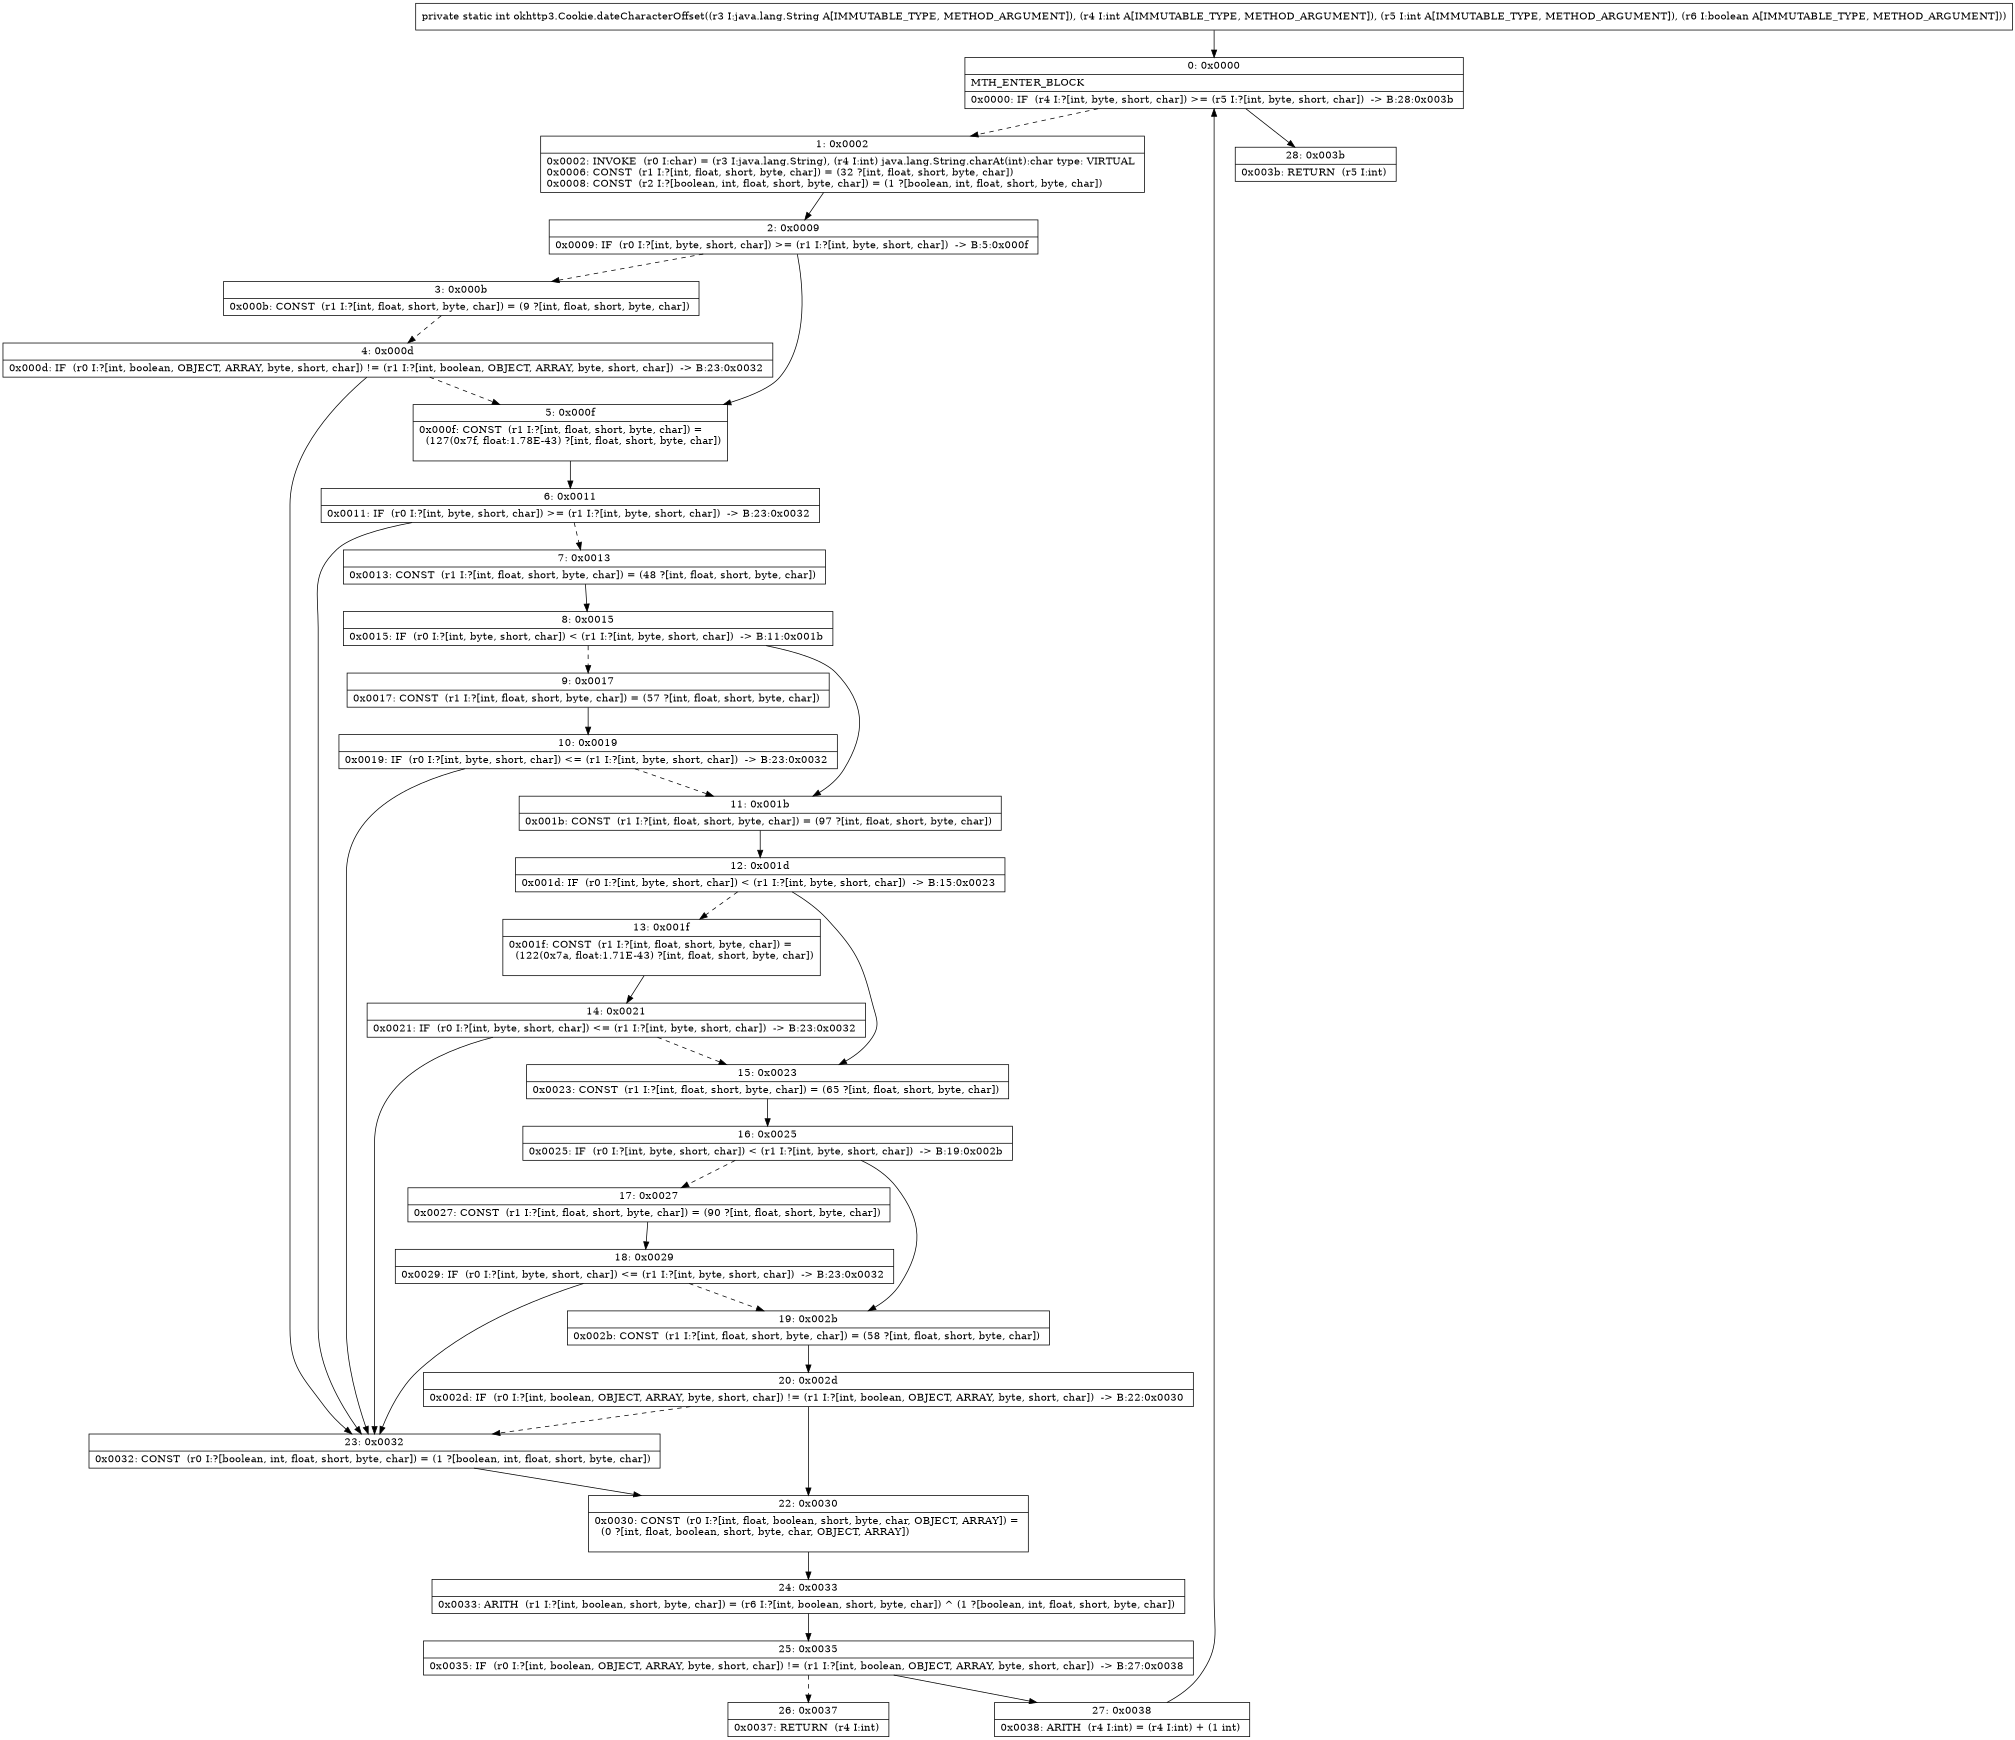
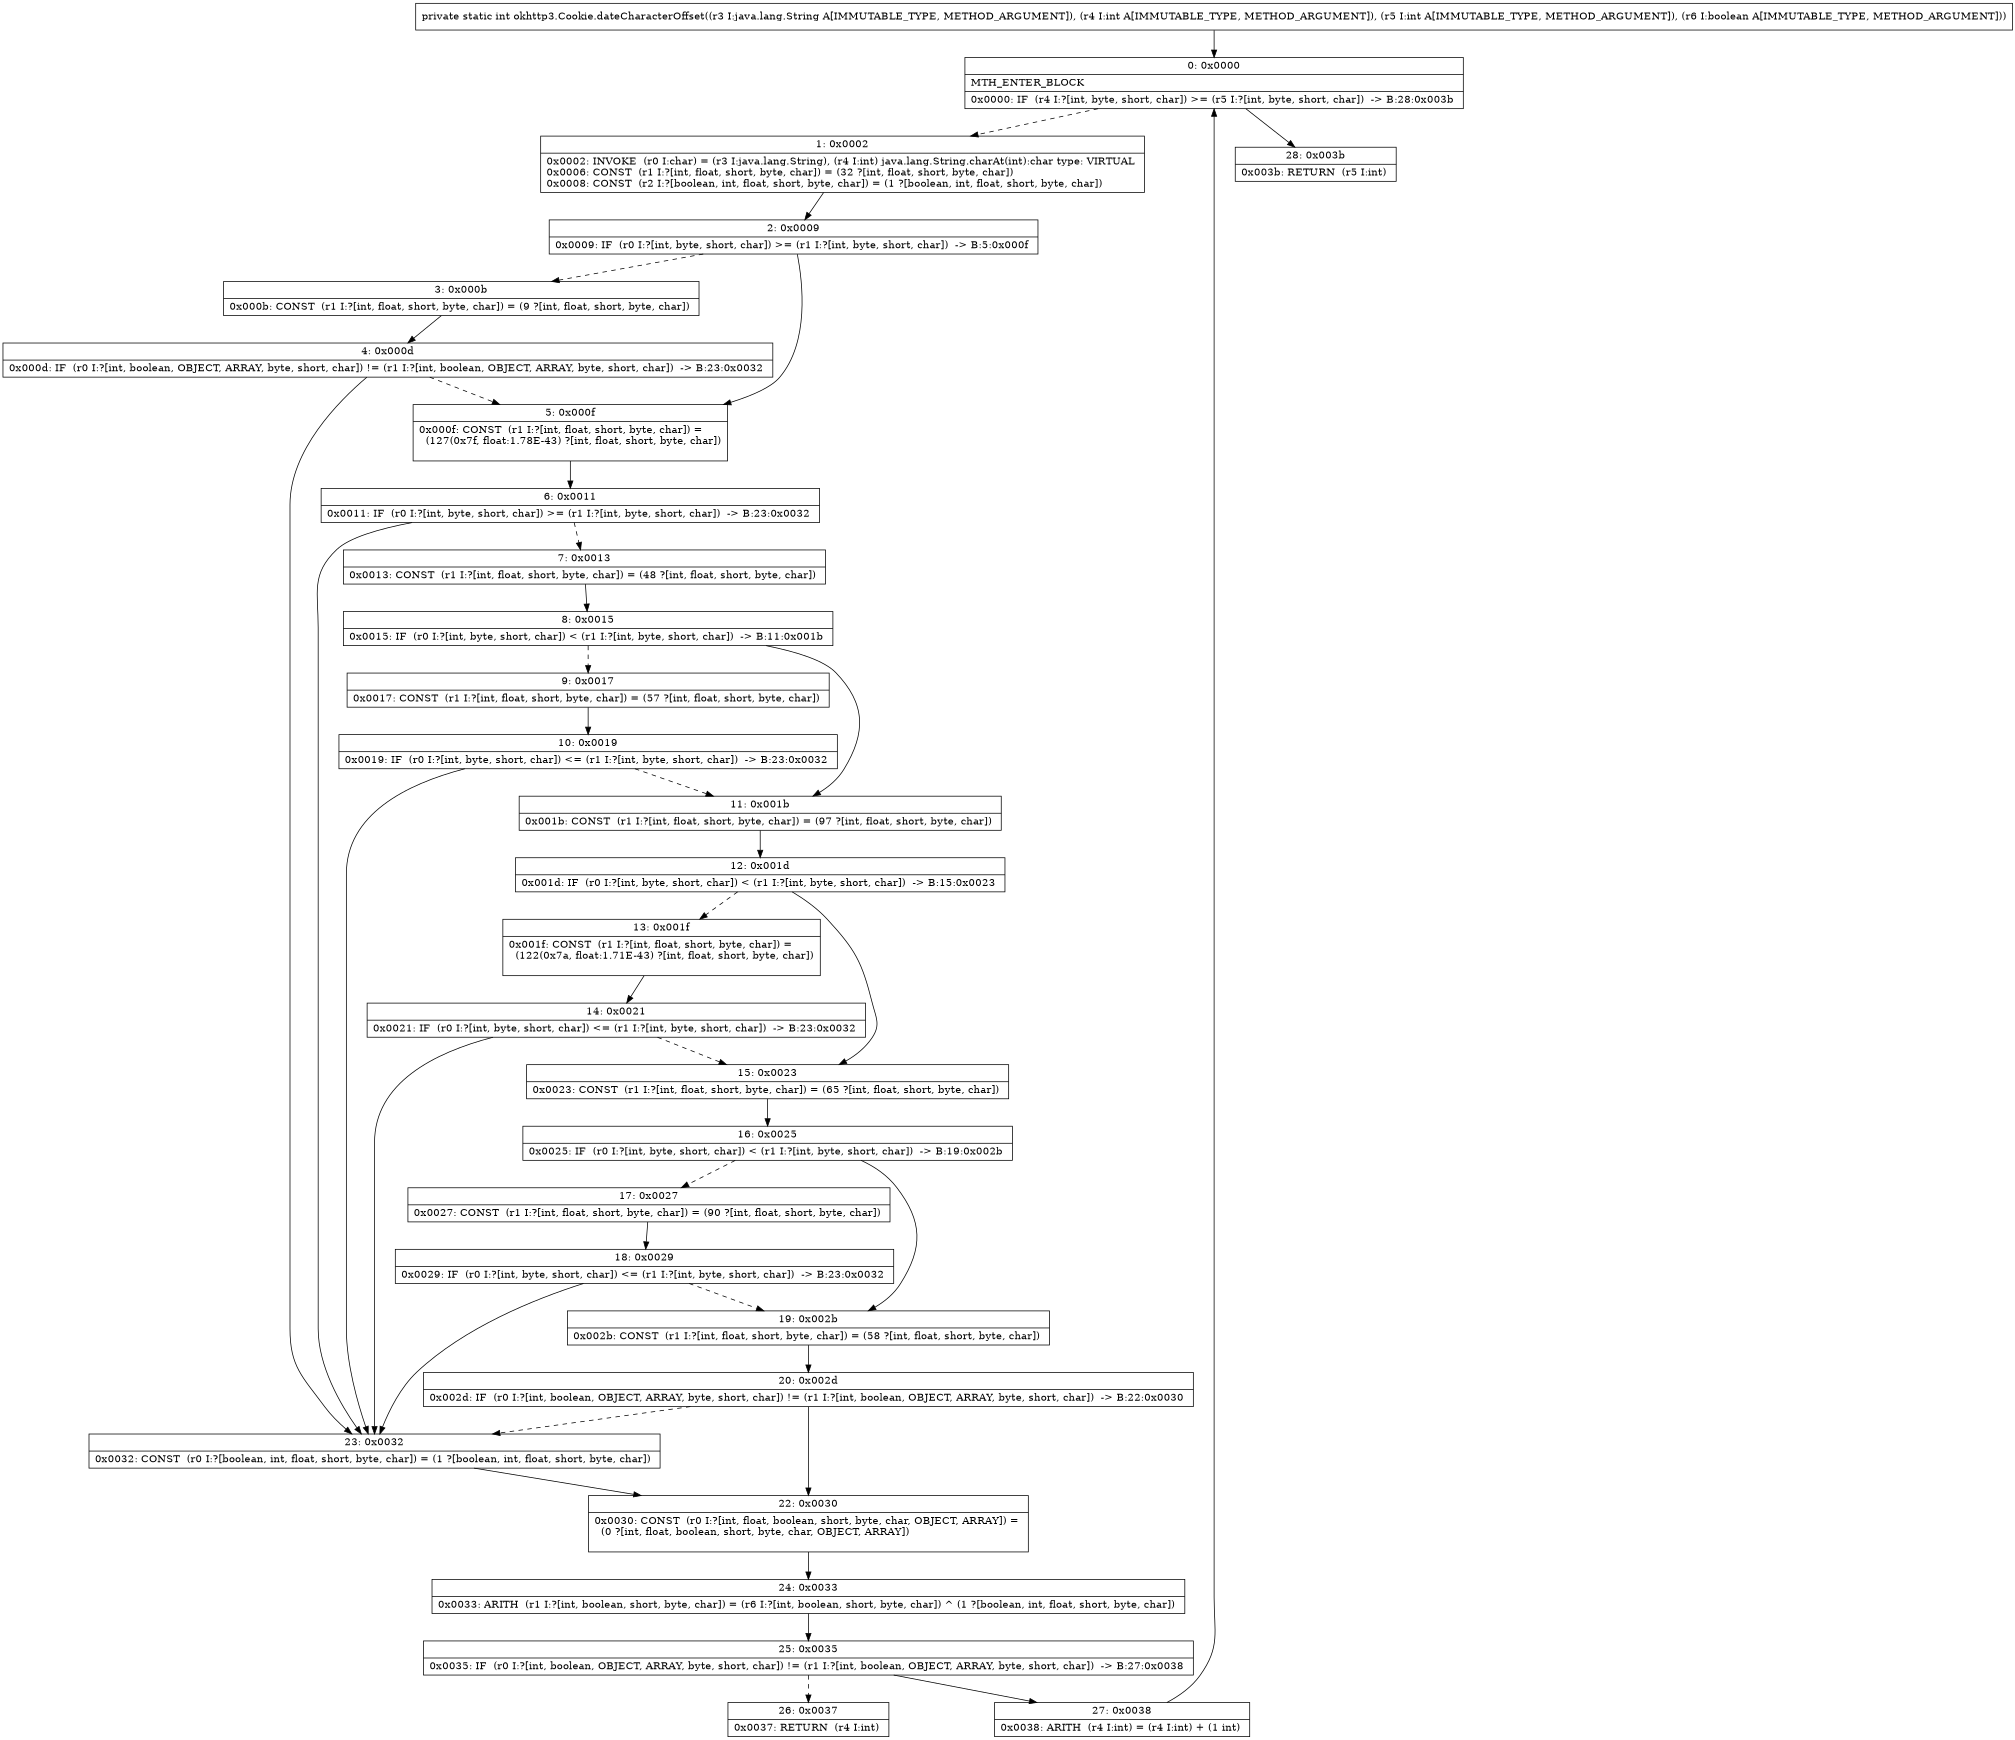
(427, 327) -> (427, 327)
